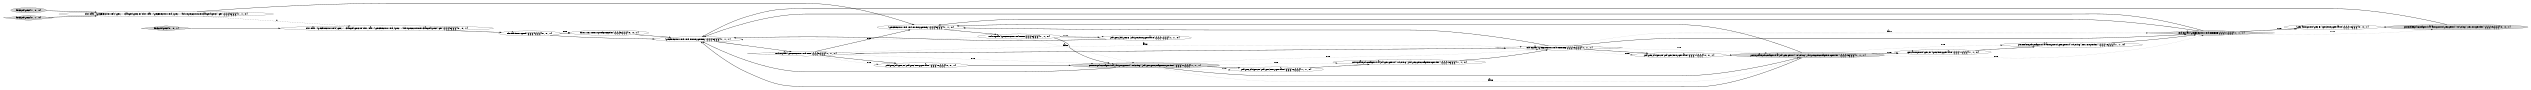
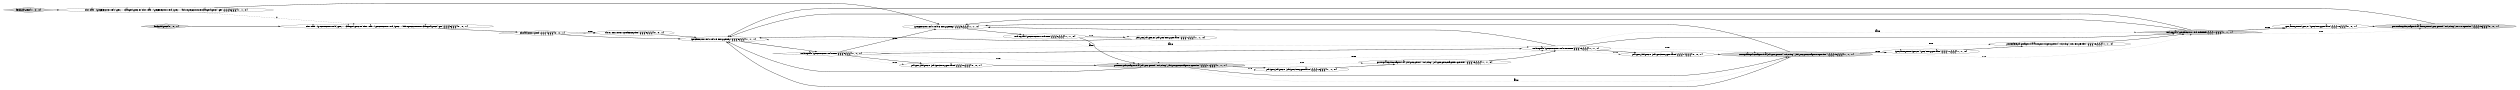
(29, 10) -> (29, 10)
(29, 18) -> none
(530, 33) -> (542, 33)
(1559, 48) -> (1566, 48)
